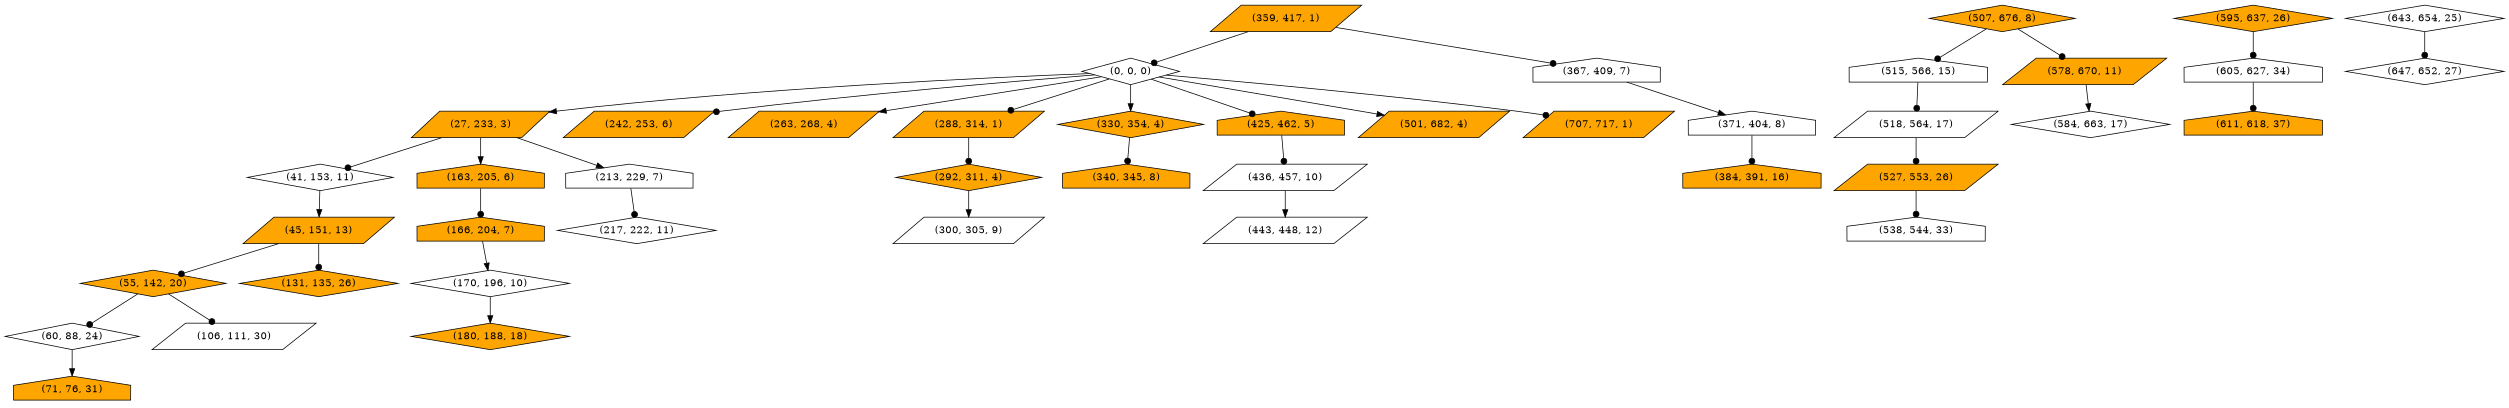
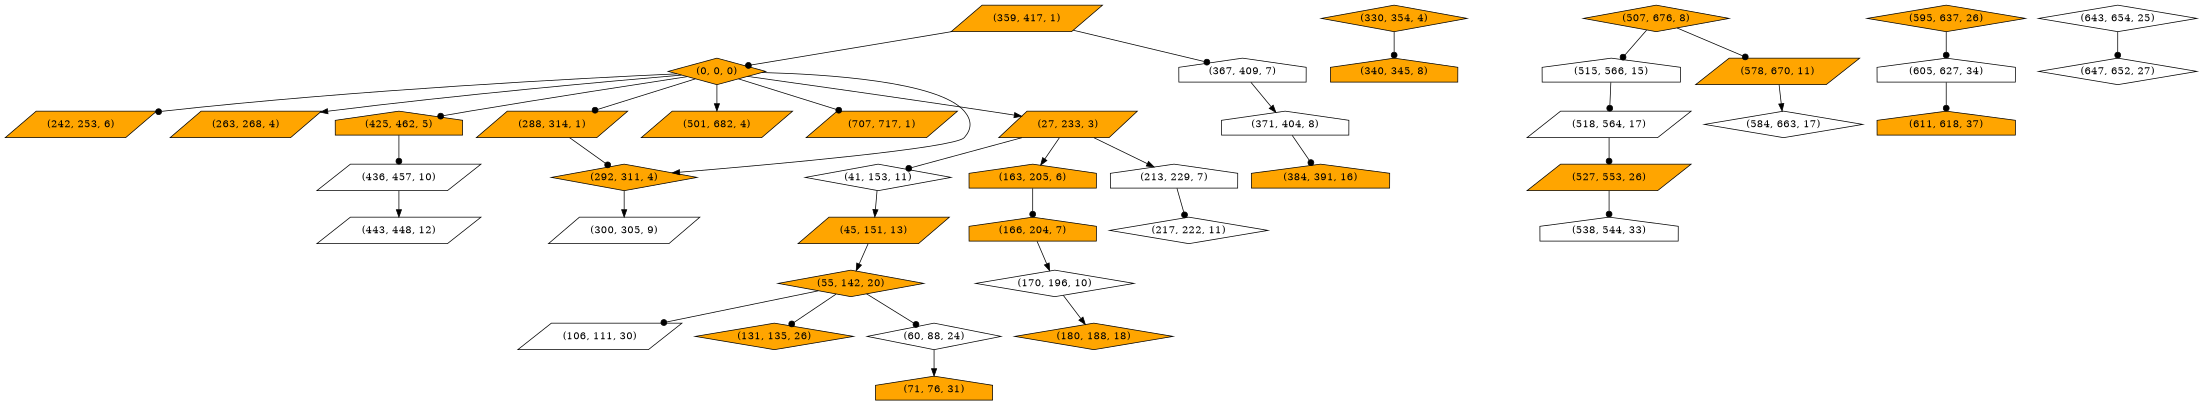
(1131, 71) -> (717, 71)
(1131, 94) -> (941, 144)
(319, 254) -> (815, 308)
(231, 258) -> (864, 254)
